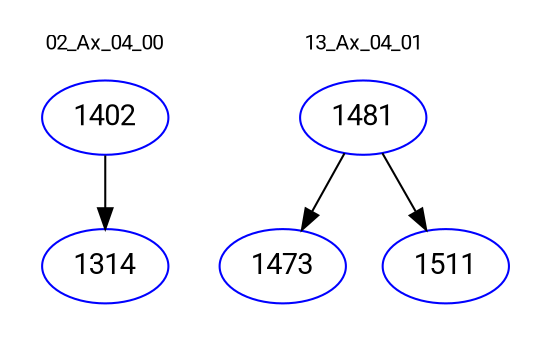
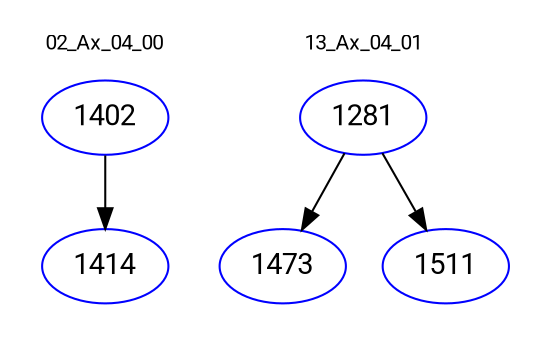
(363, 118) -> (363, 118)
(105, 266) -> (105, 266)
